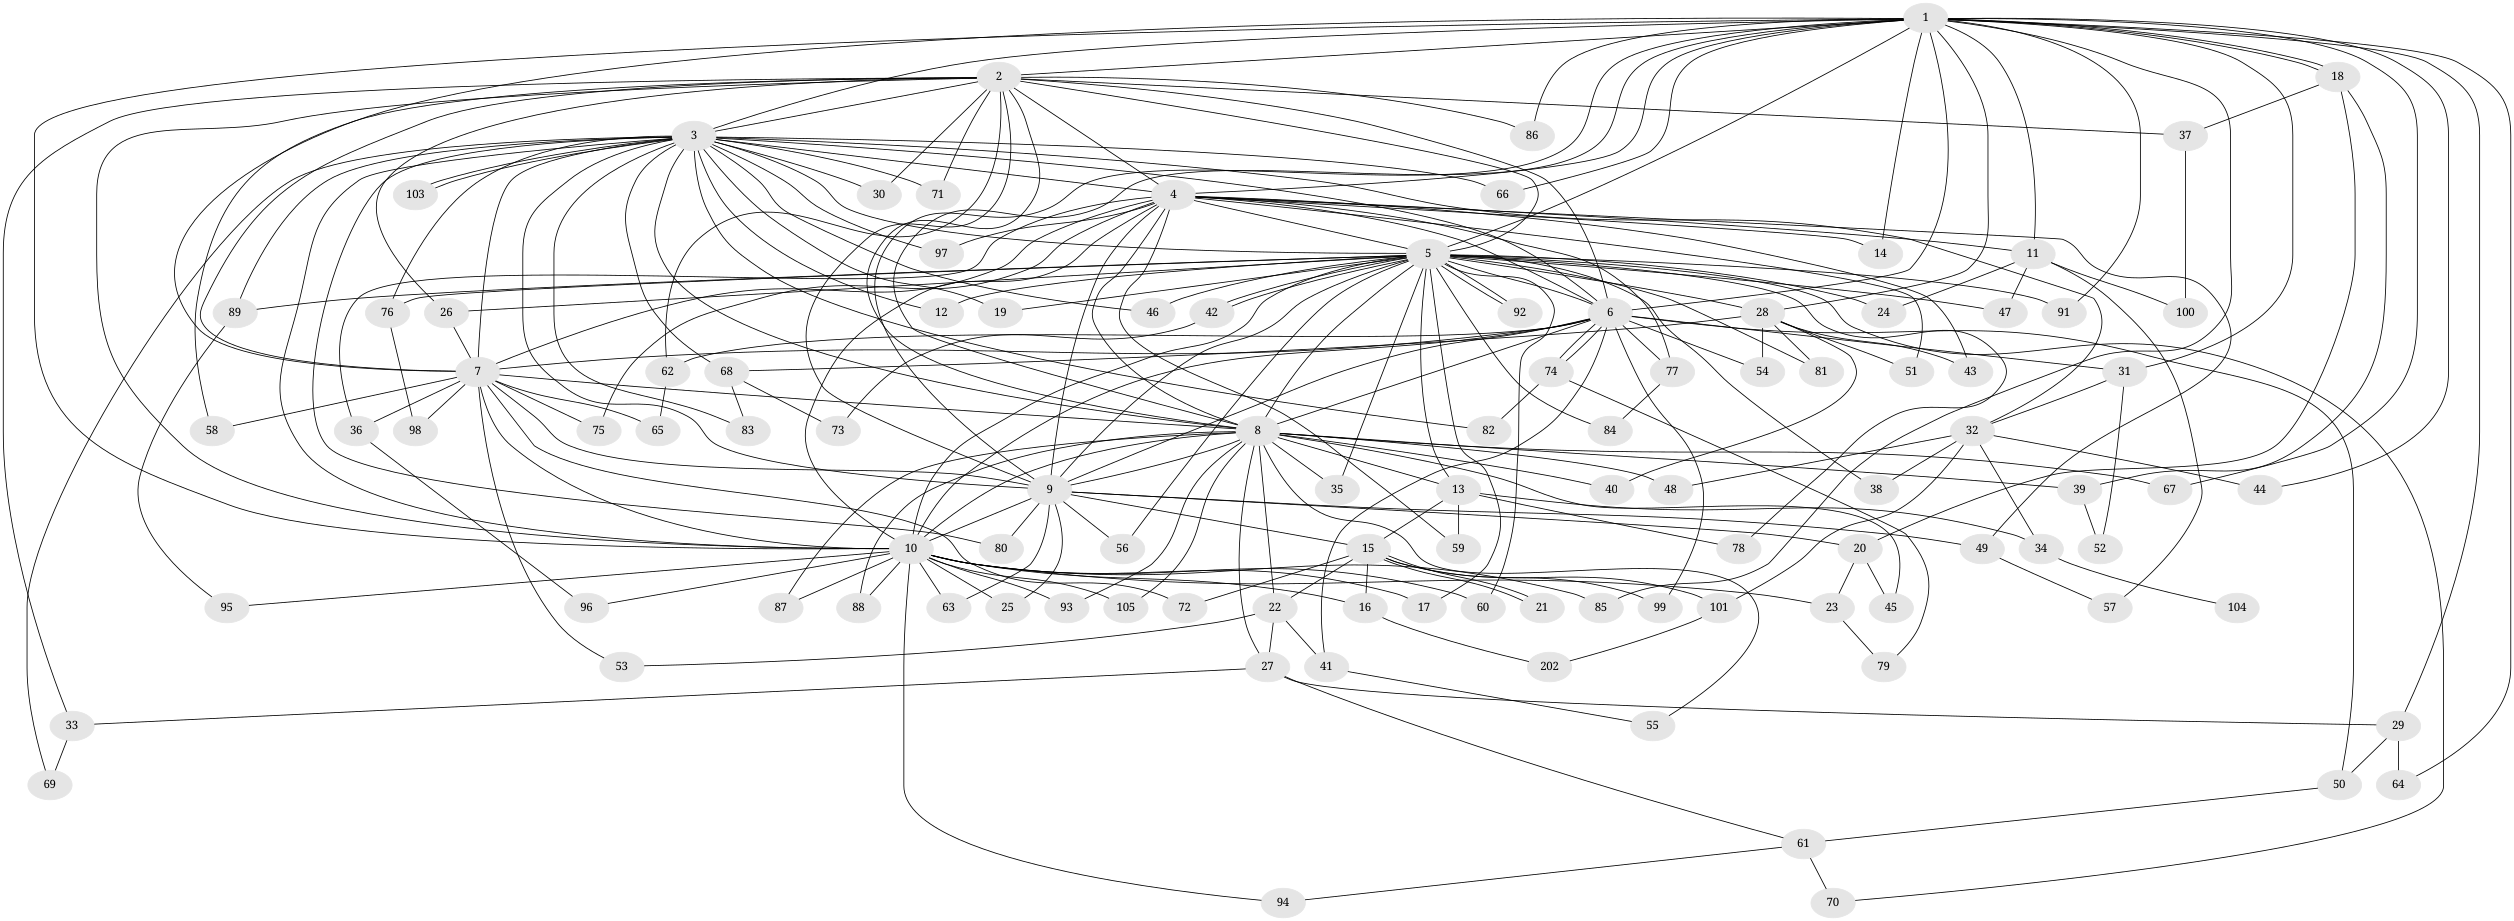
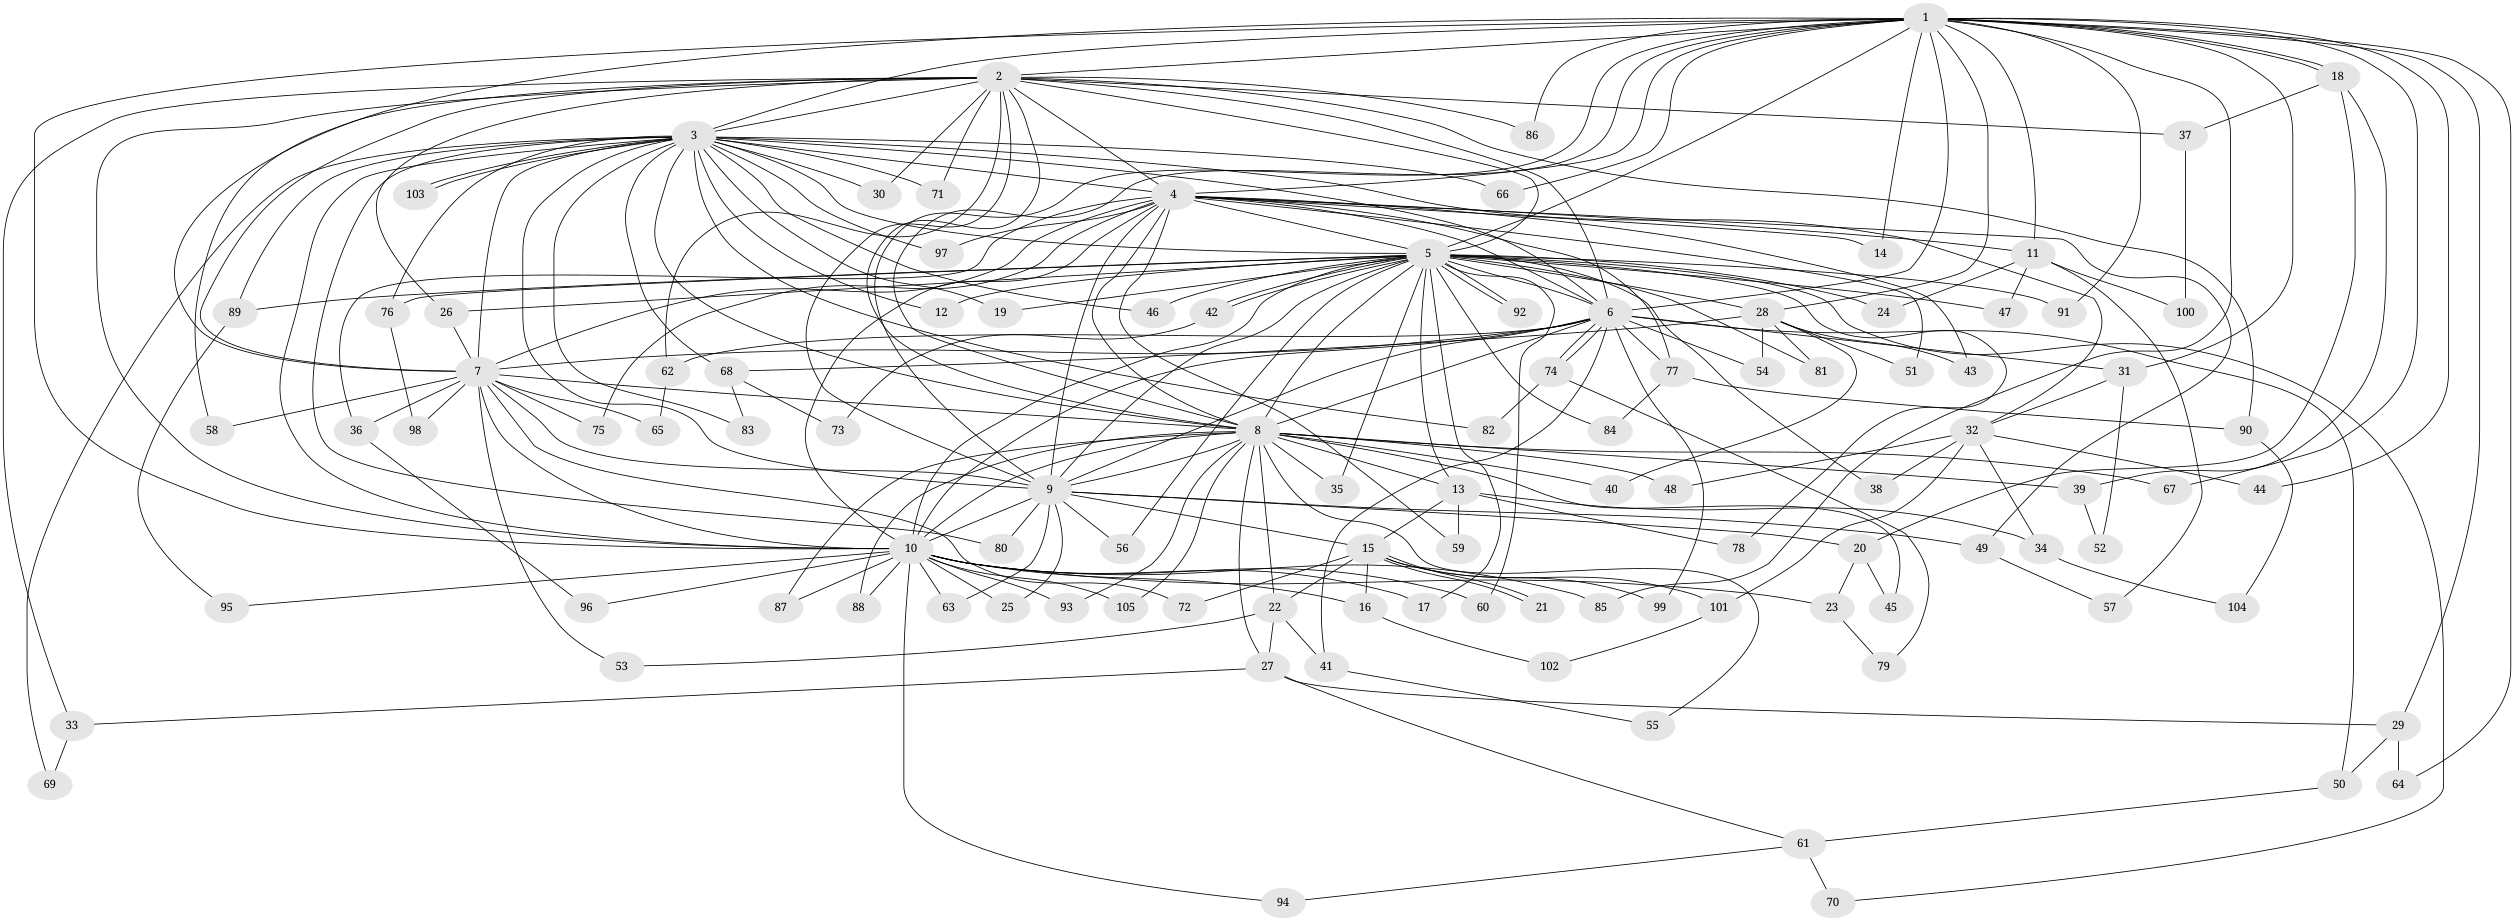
none -> (2246, 431)
(1550, 667) -> (1550, 667)
